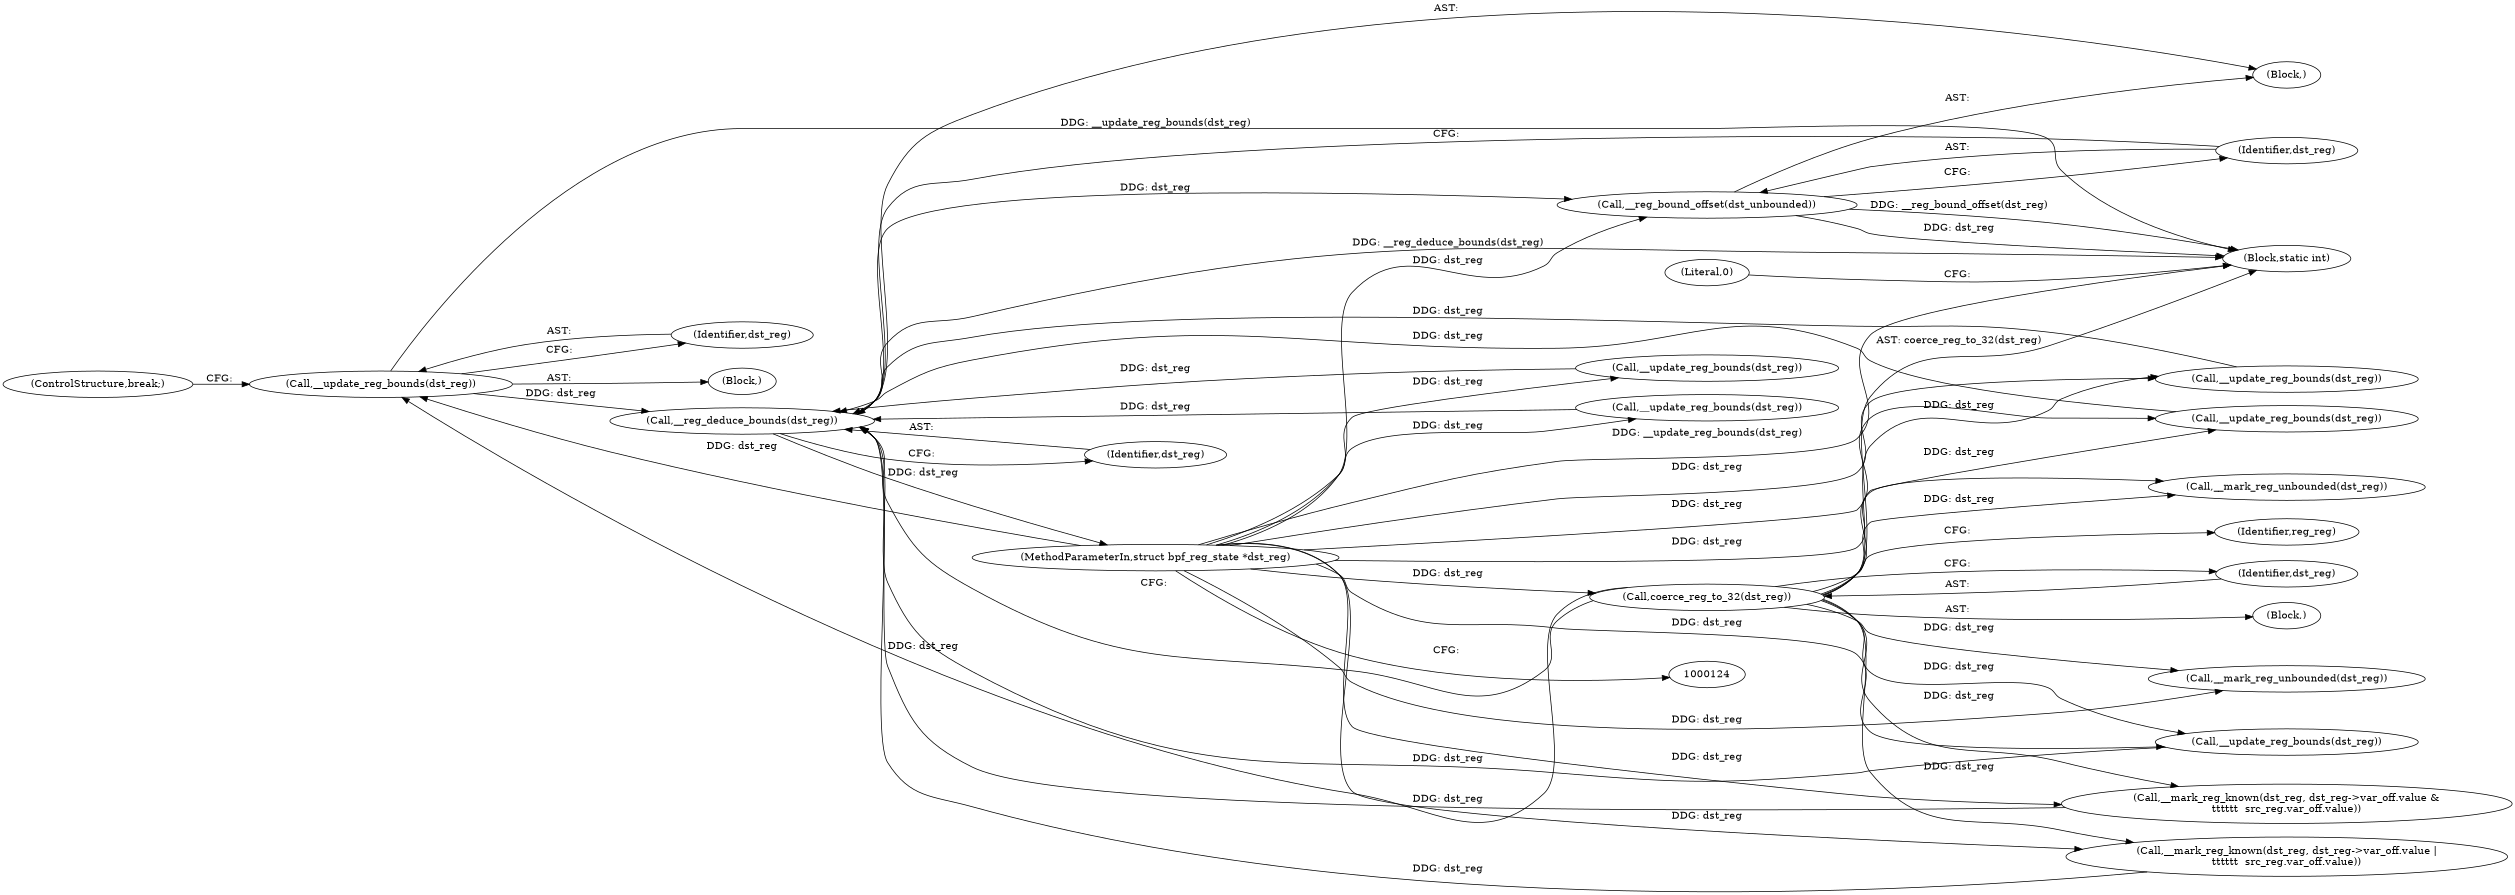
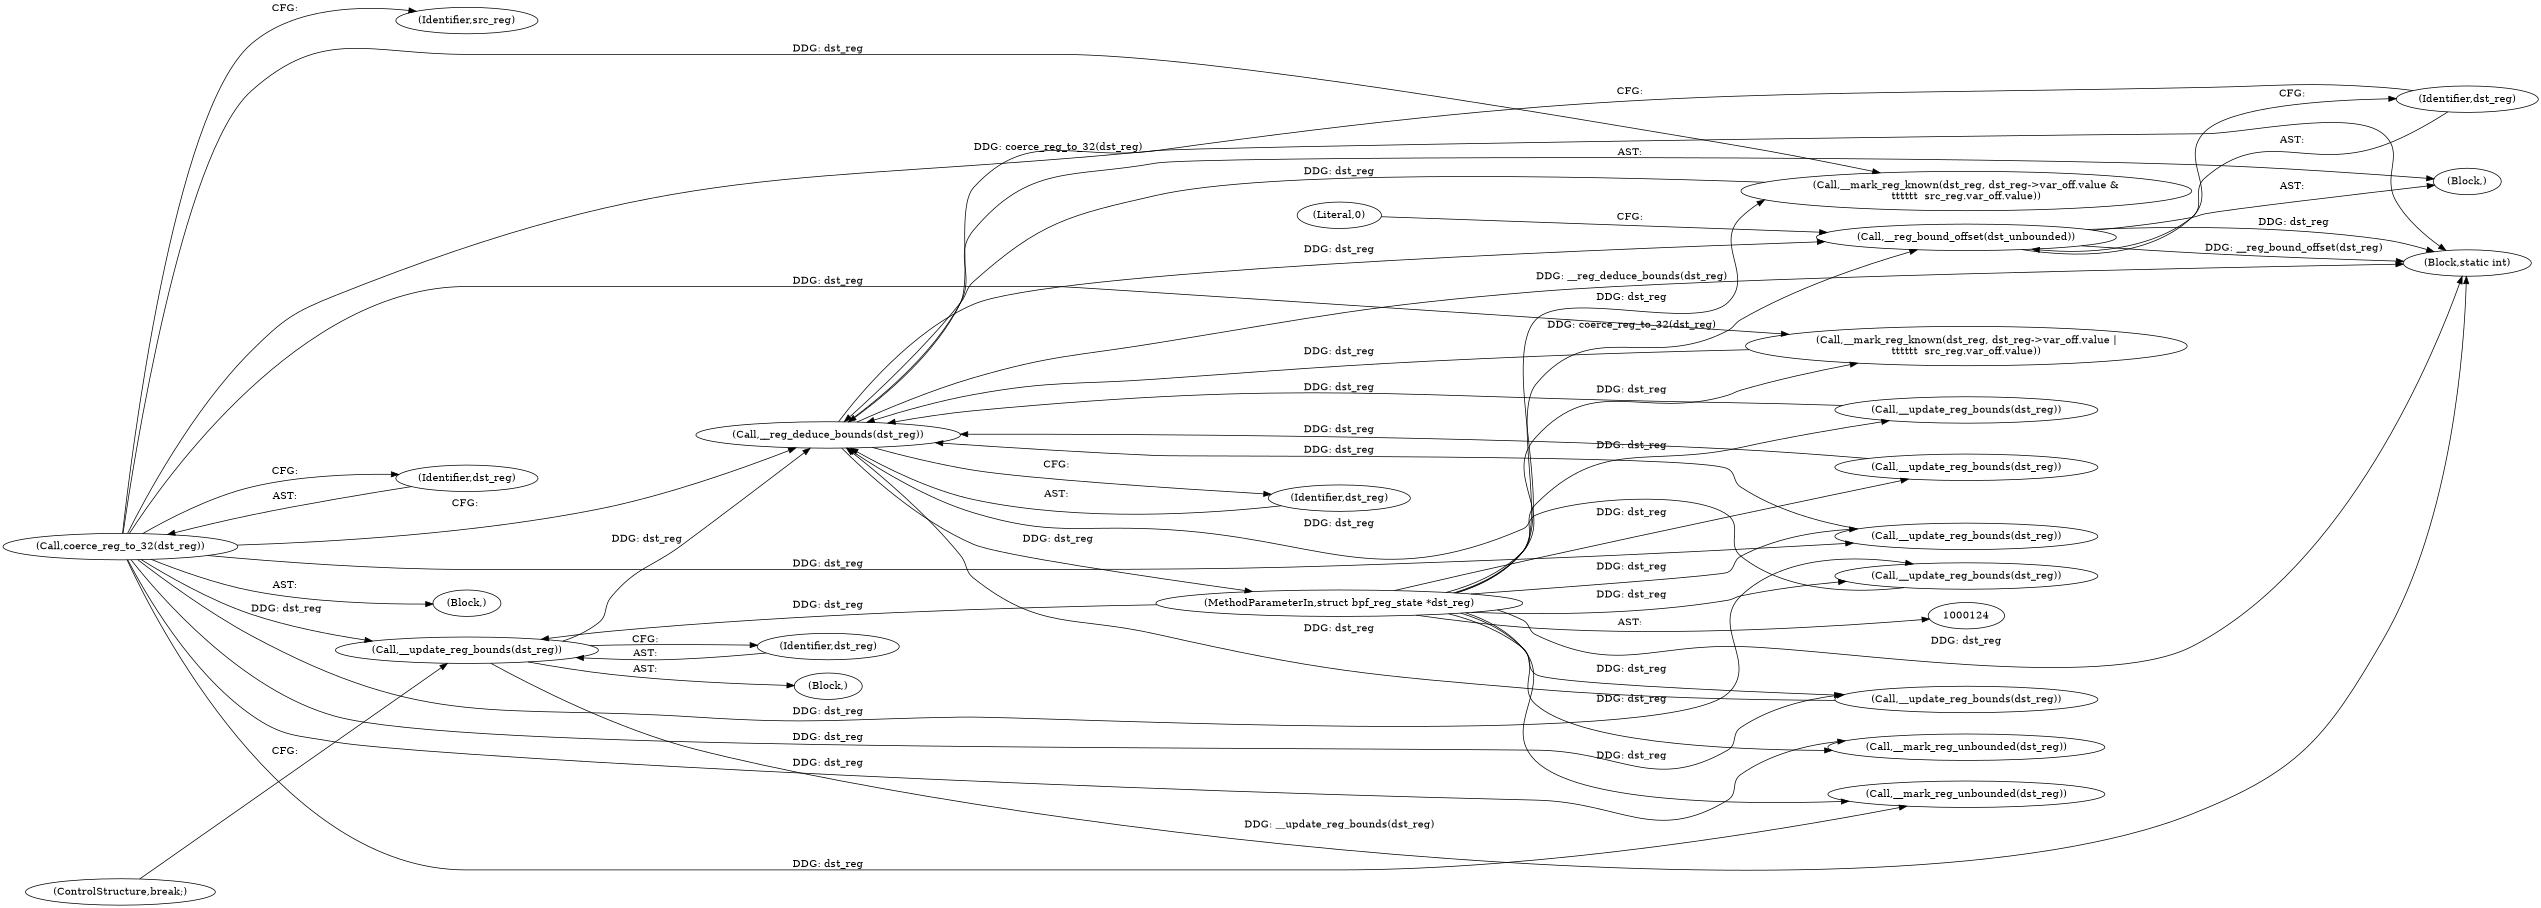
(1448, 260) -> (1632, 325)
(1986, 282) -> (1600, 224)
(1959, 341) -> (1058, 147)
(1707, 433) -> (1966, 641)
(2287, 532) -> (467, 21)
(1419, 584) -> none
(1448, 651) -> (1632, 623)
